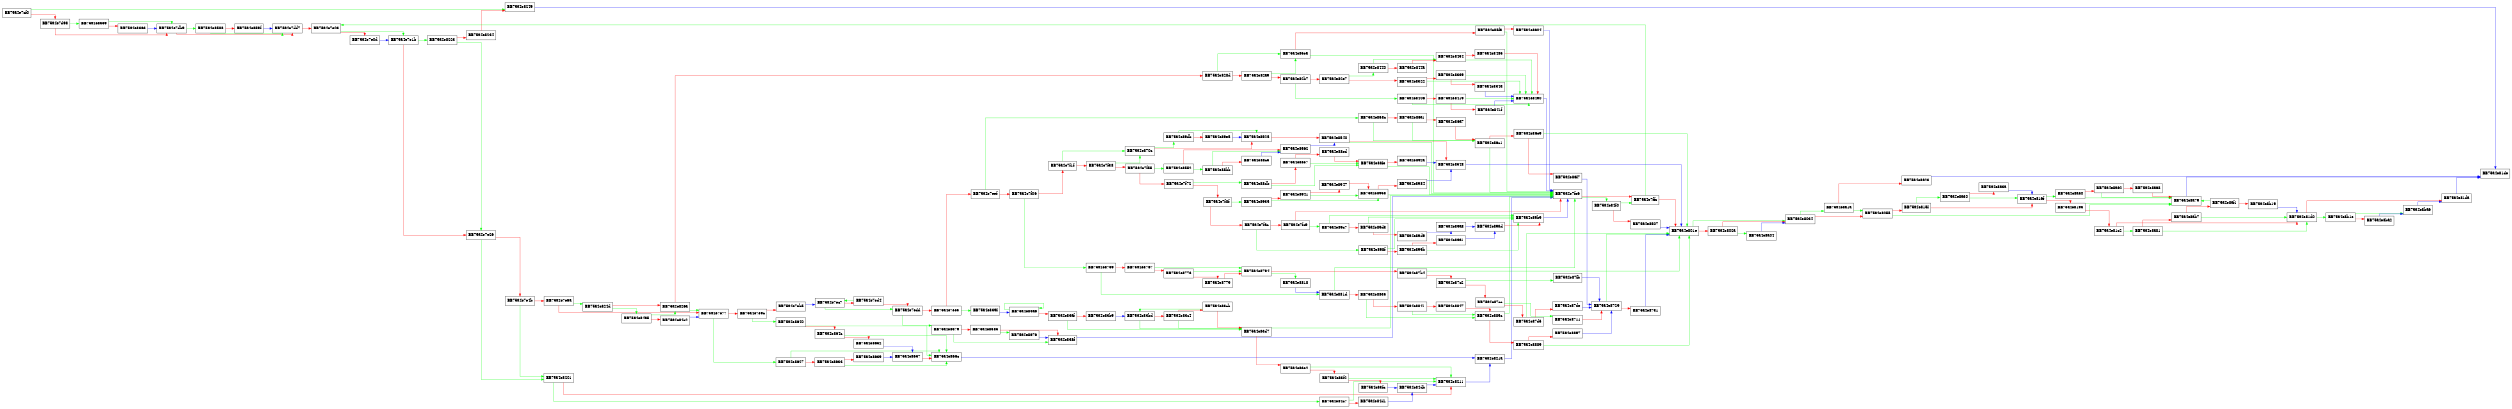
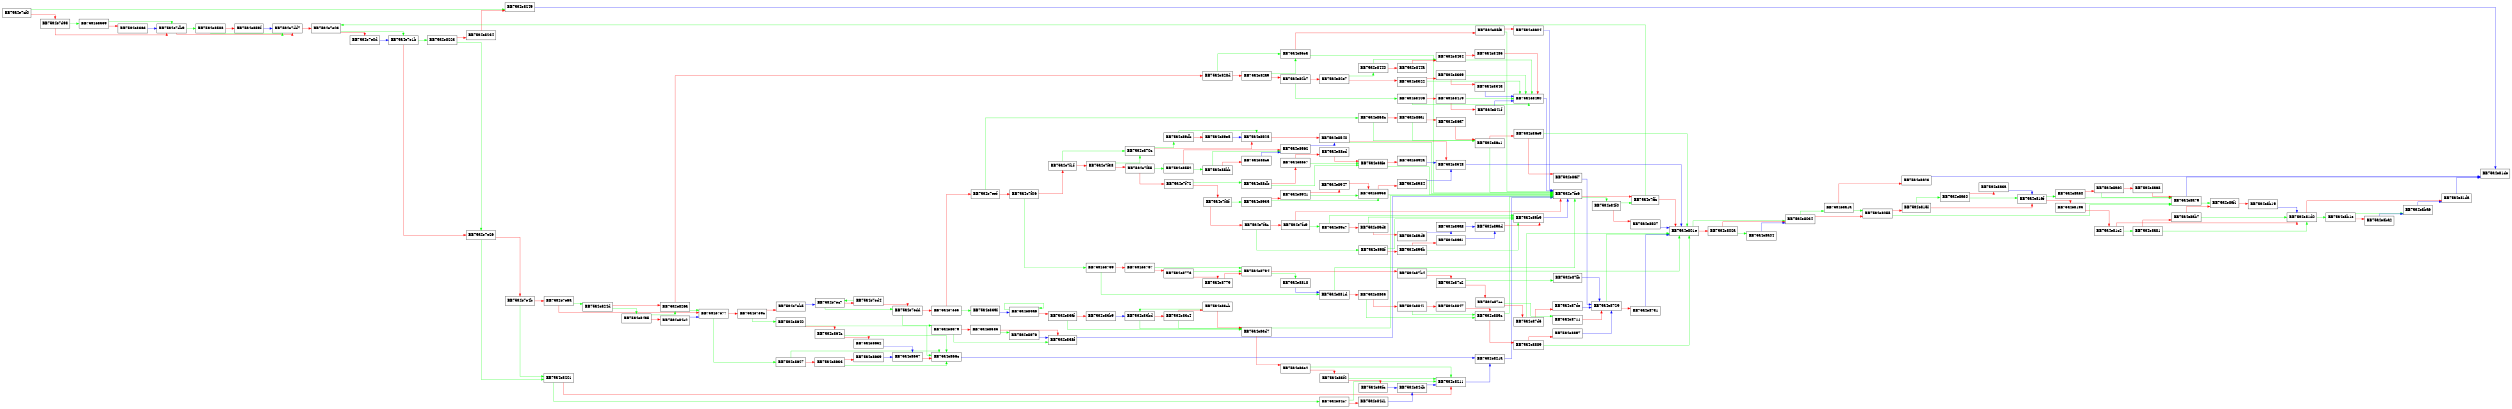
(2207, 201) -> (2204, 203)
